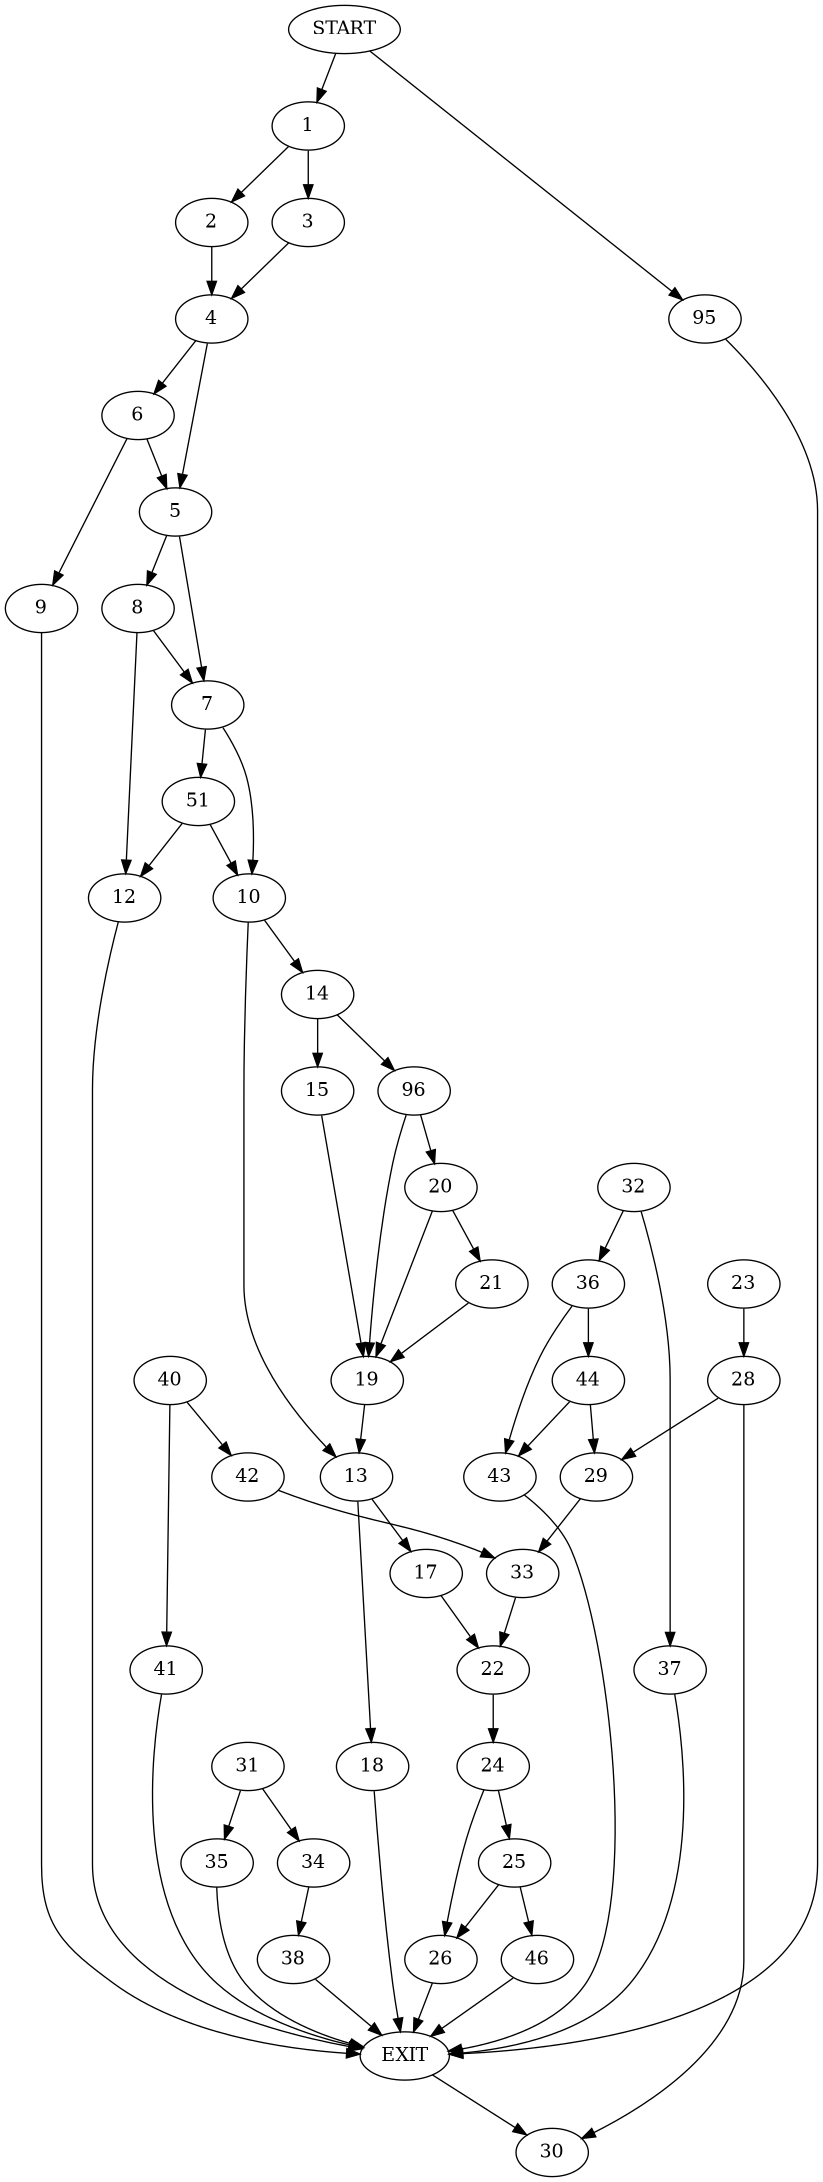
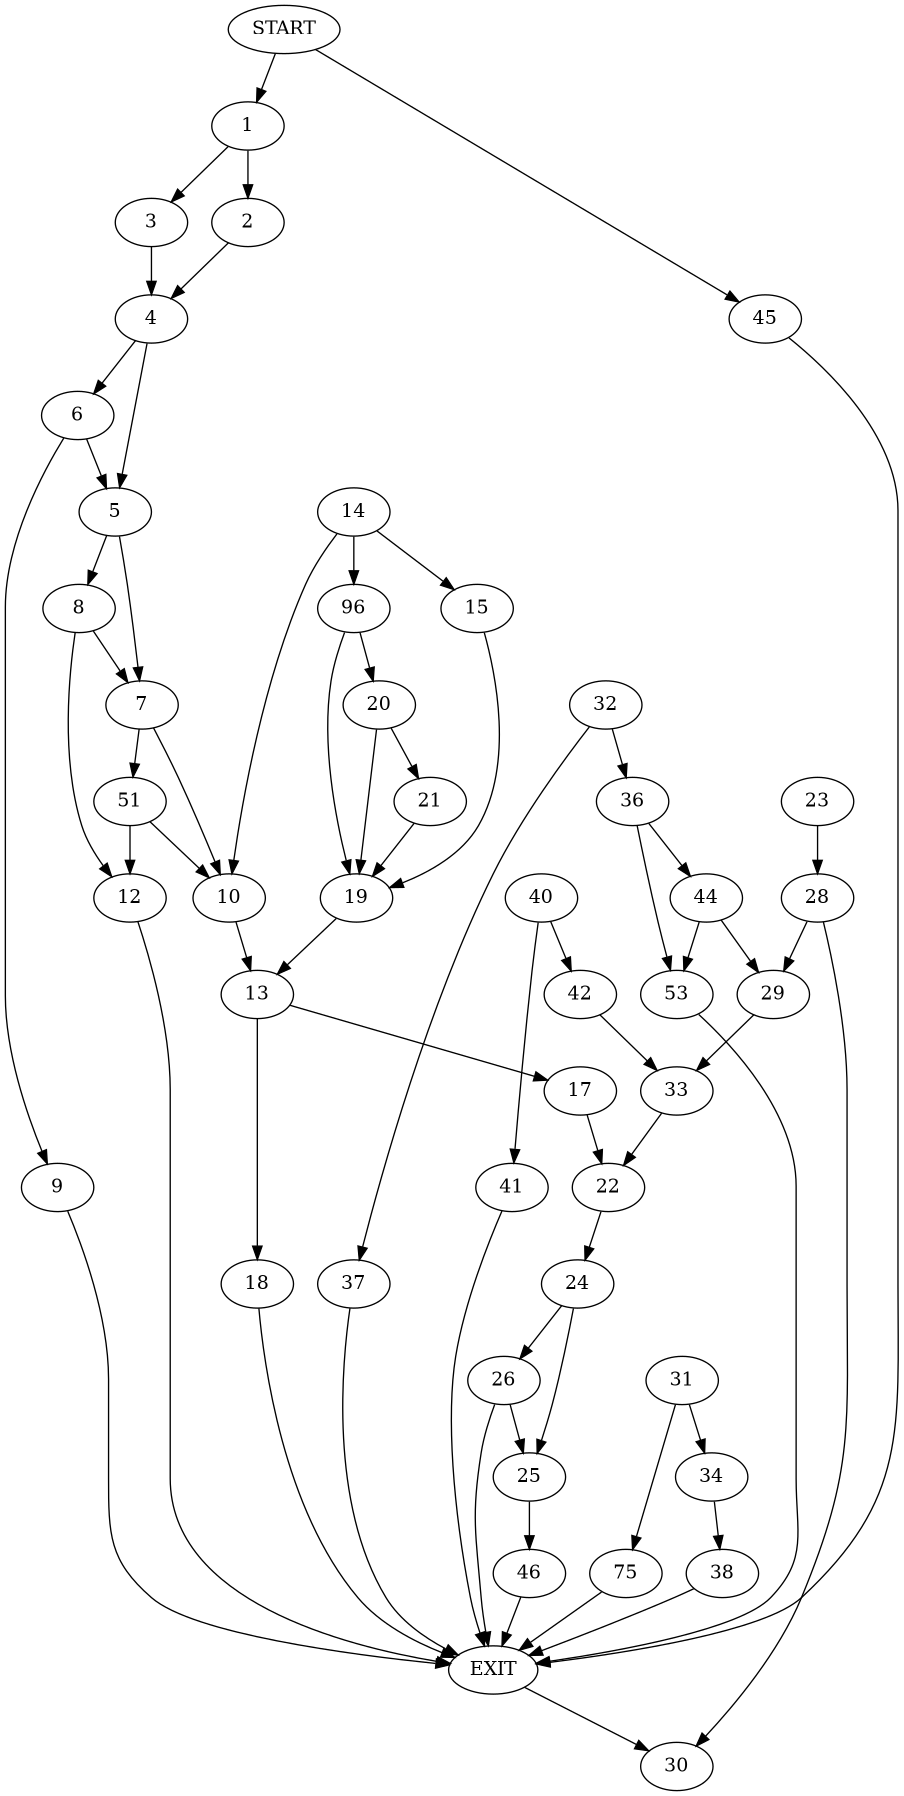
(705, 319) -> (765, 319)
(280, 941) -> (268, 691)
(500, 1477) -> (677, 994)
(217, 1863) -> (626, 1573)
(482, 1906) -> (515, 1422)
